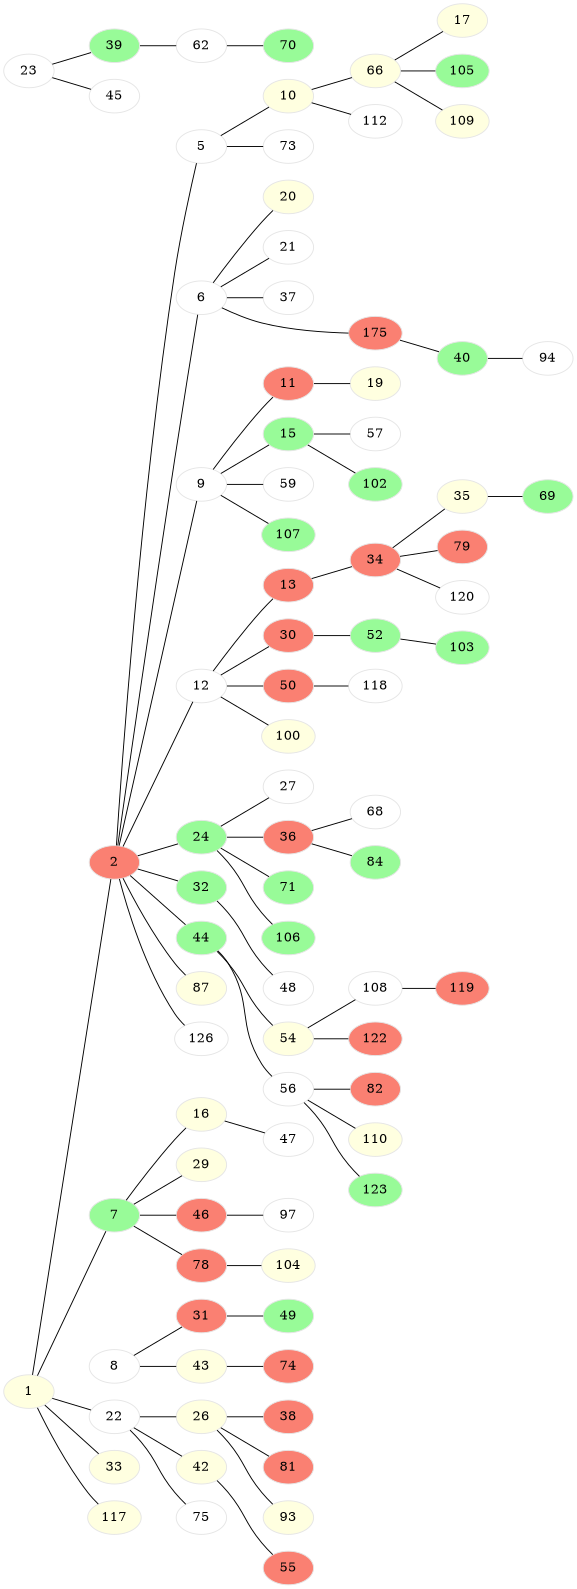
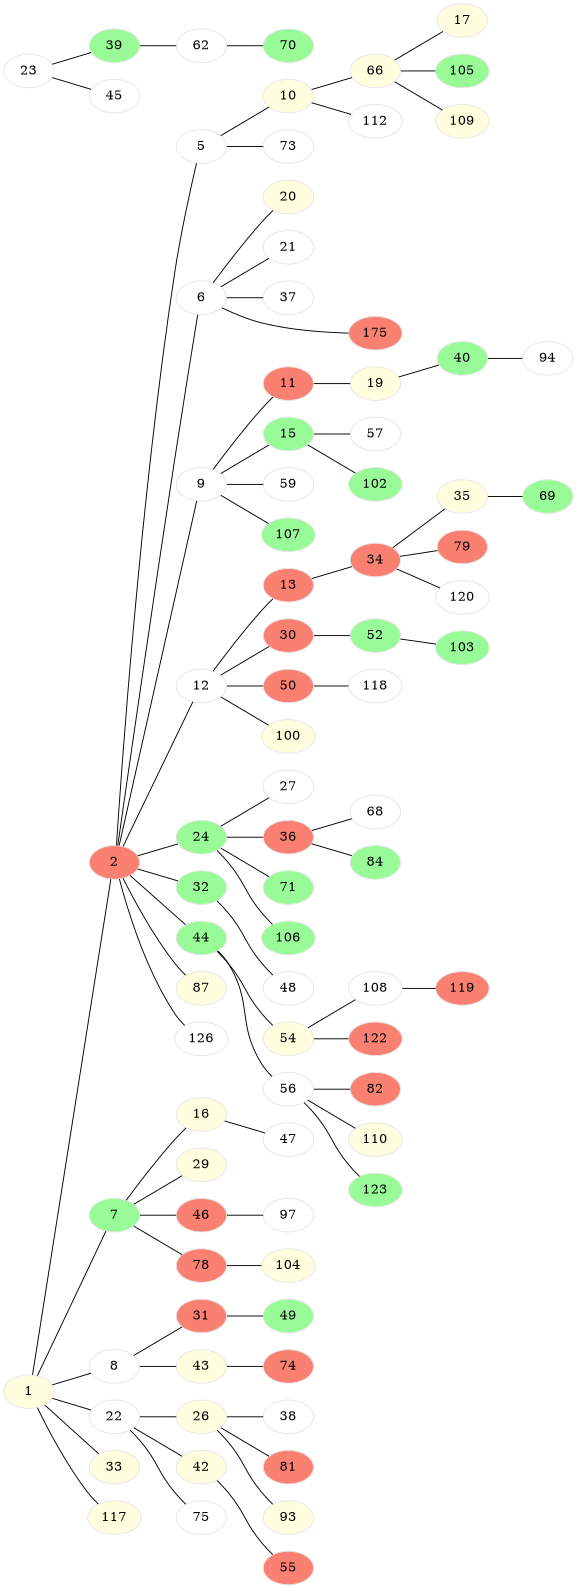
(420, 346) -> (419, 371)
none -> (72, 1379)
(288, 1417) -> (288, 1417)
